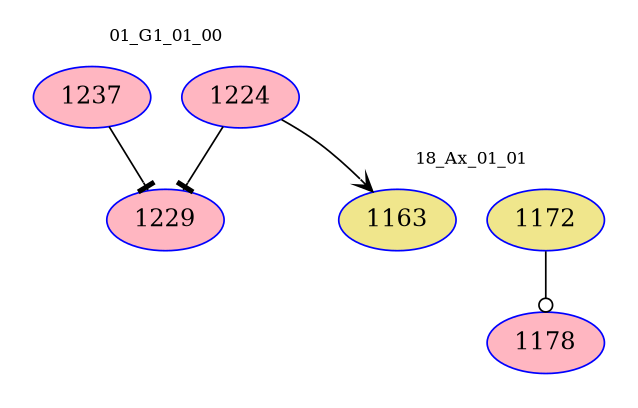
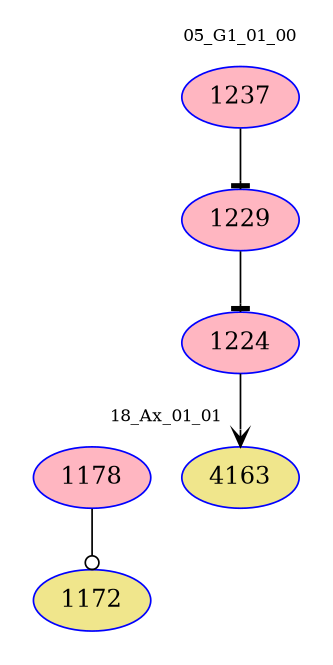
(166, 37) -> (240, 37)
(206, 155) -> (240, 277)
(397, 220) -> (240, 478)
(546, 275) -> (92, 532)
